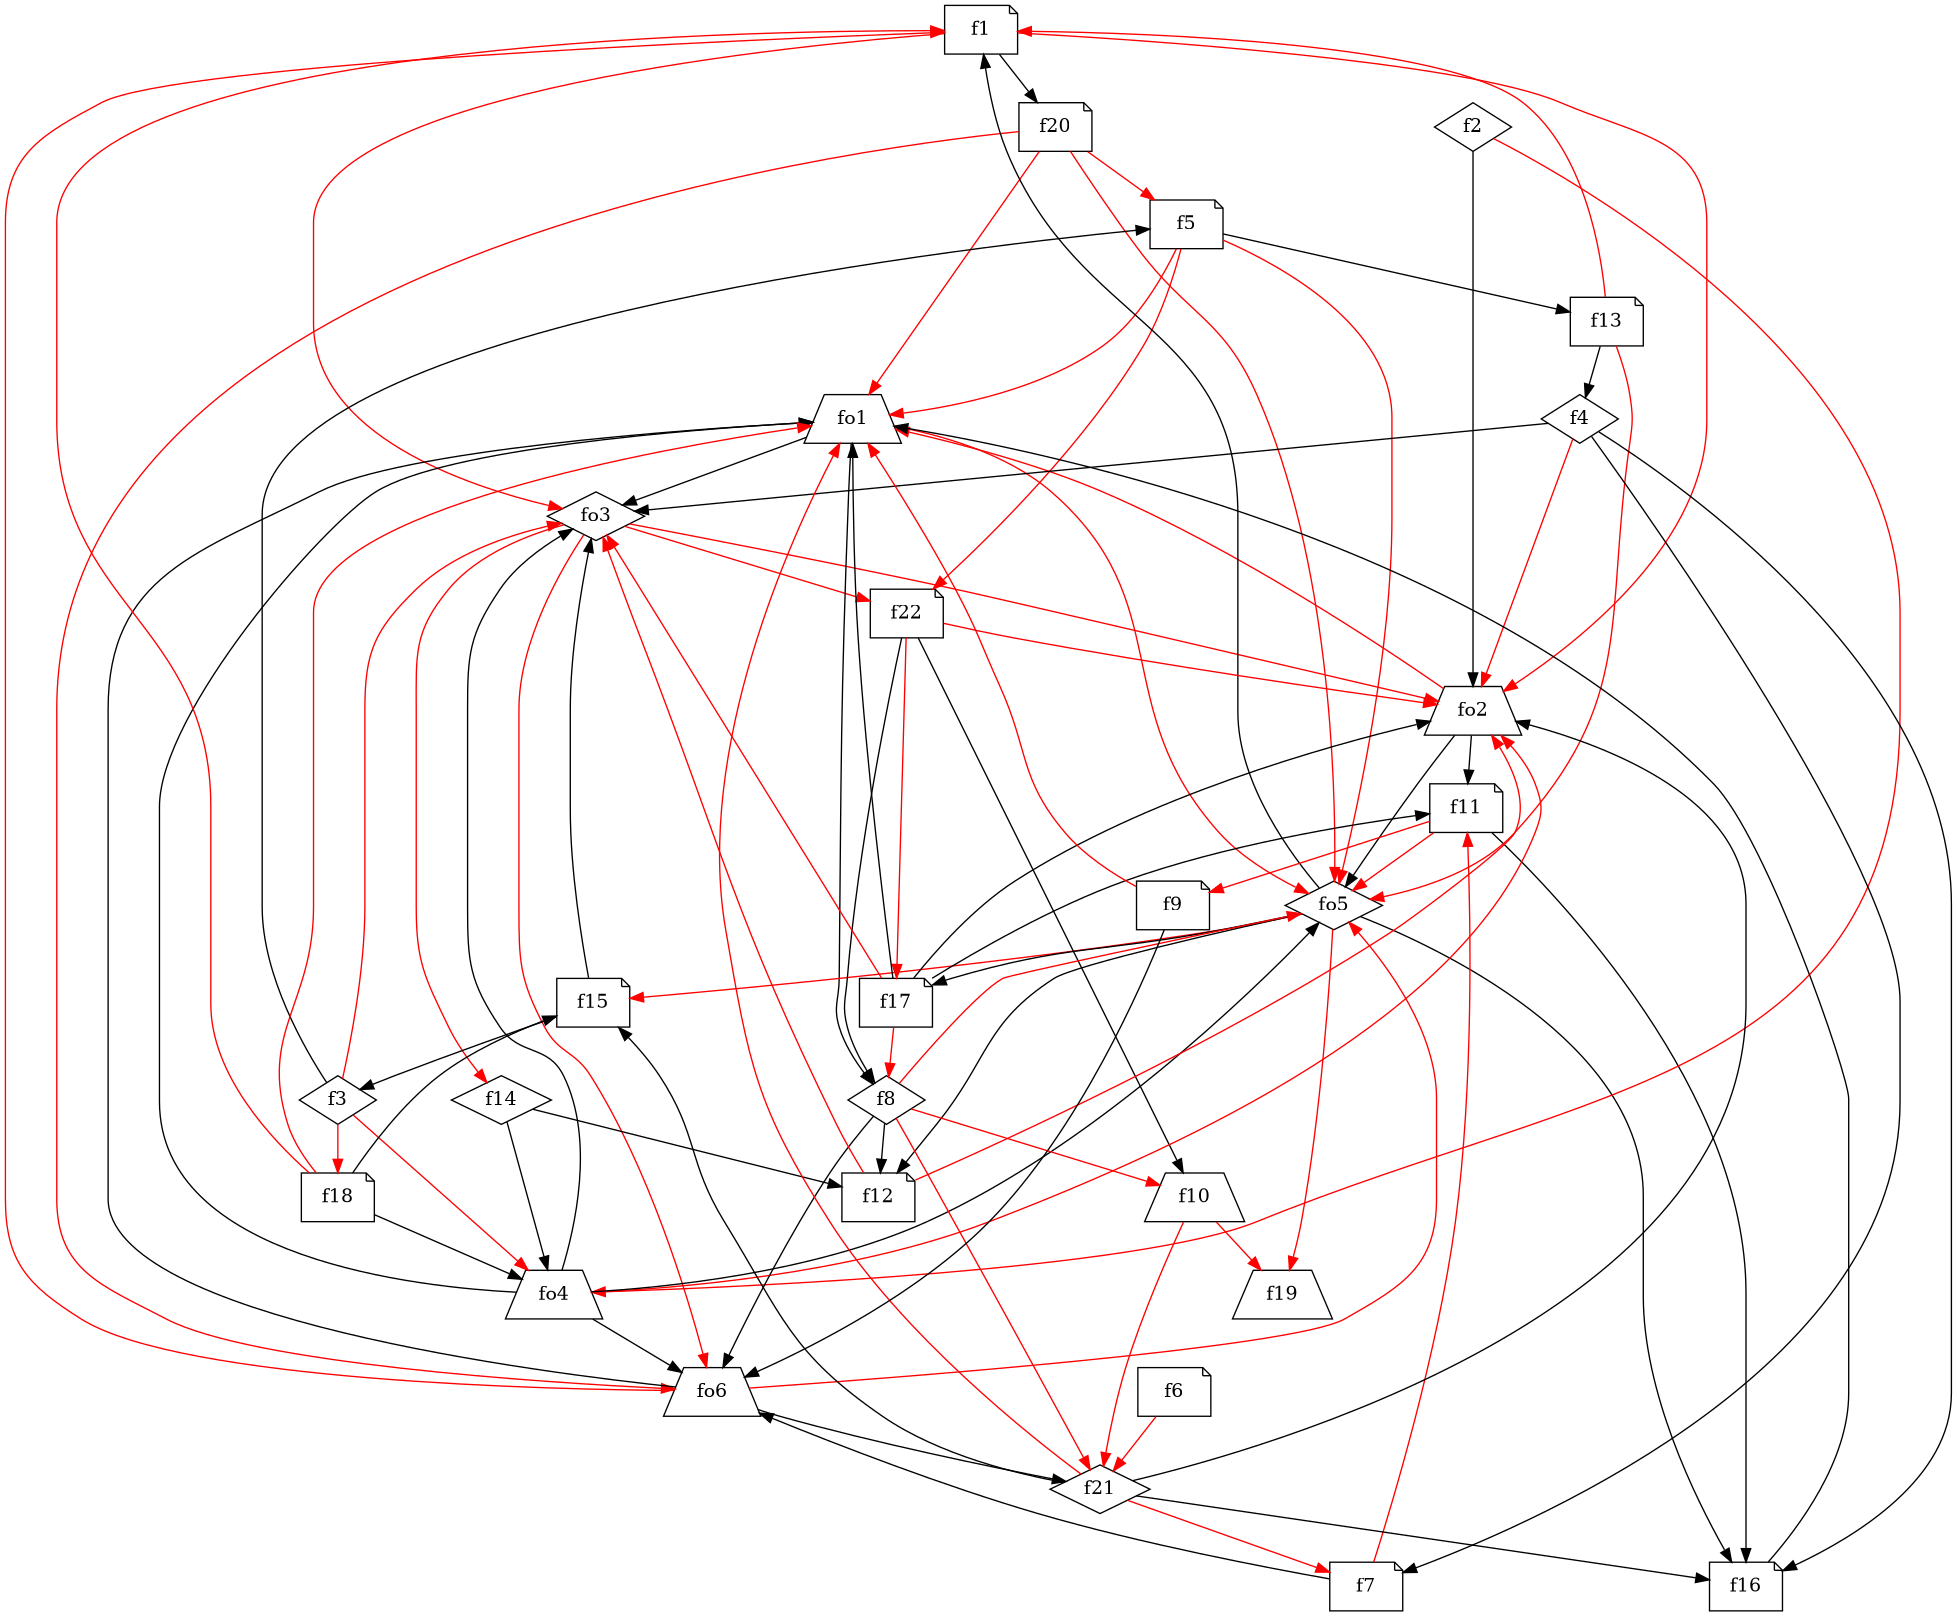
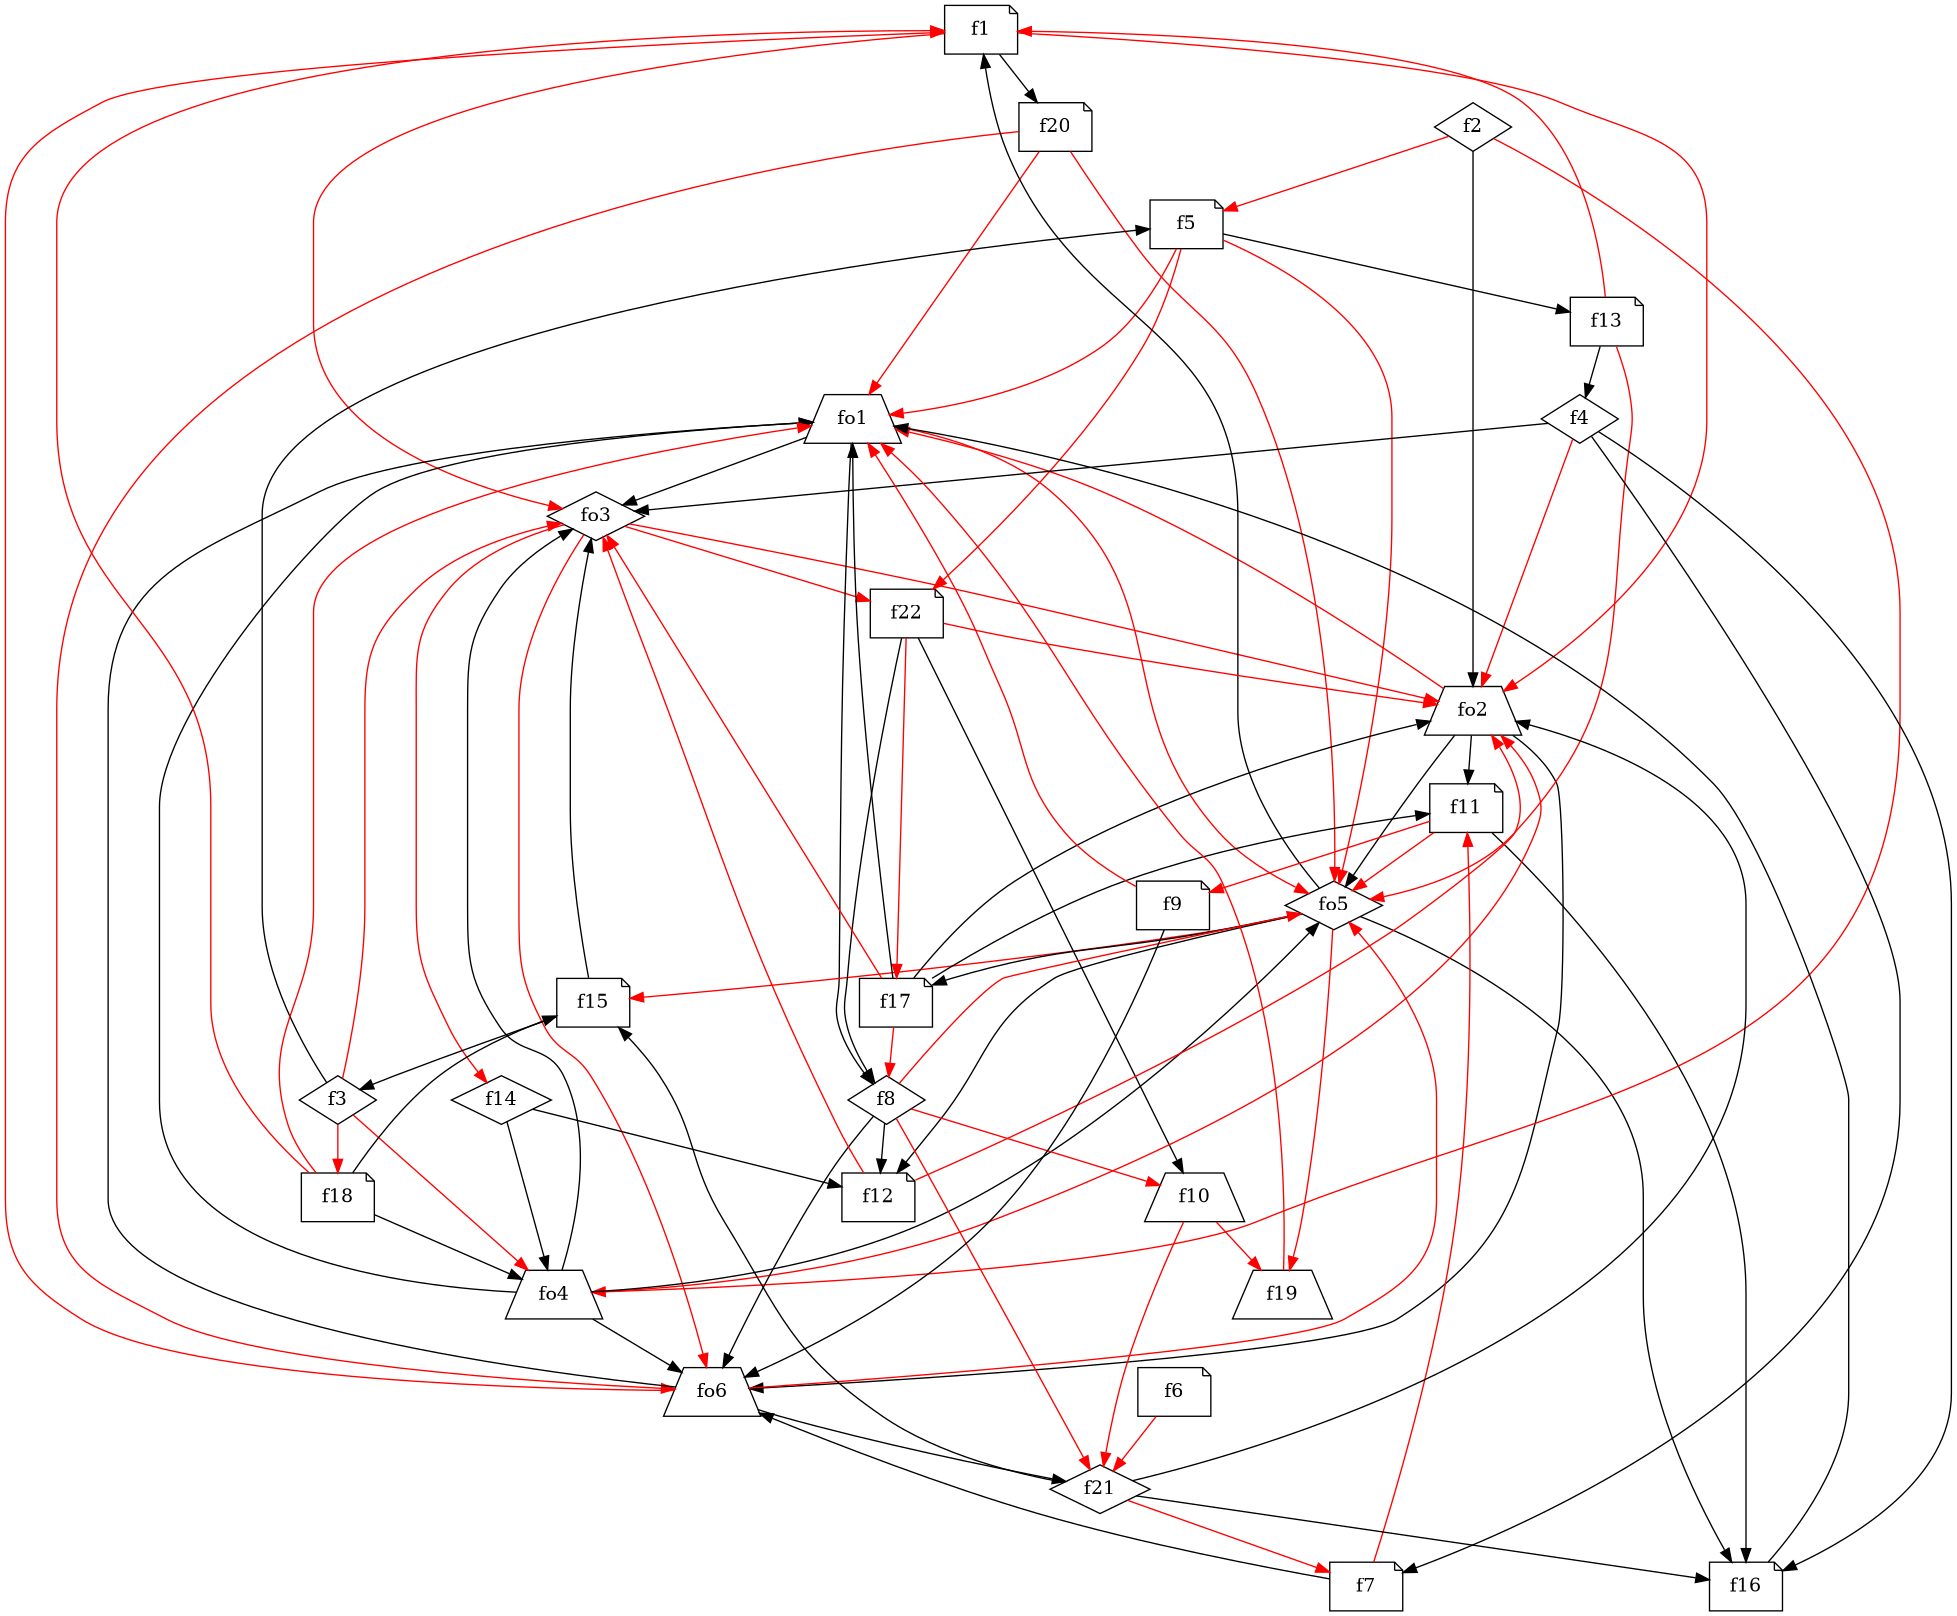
(1115, 172) -> (1343, 171)
(742, 1017) -> (1174, 827)
none -> (1404, 1314)
